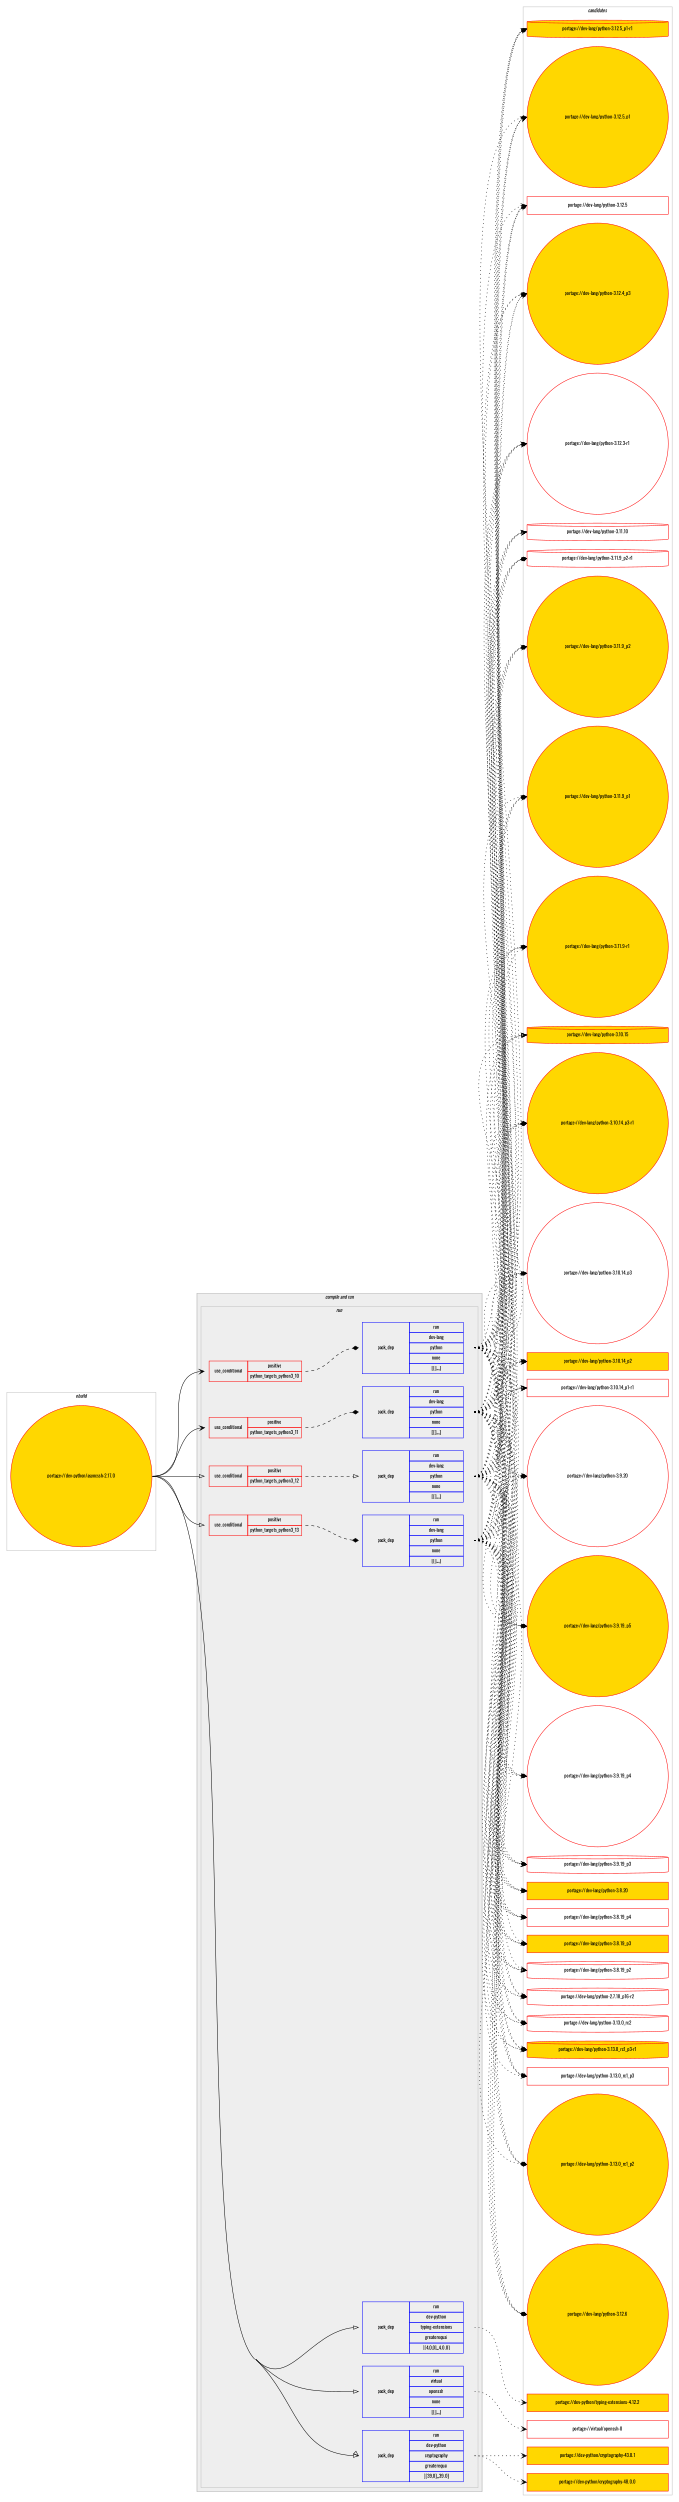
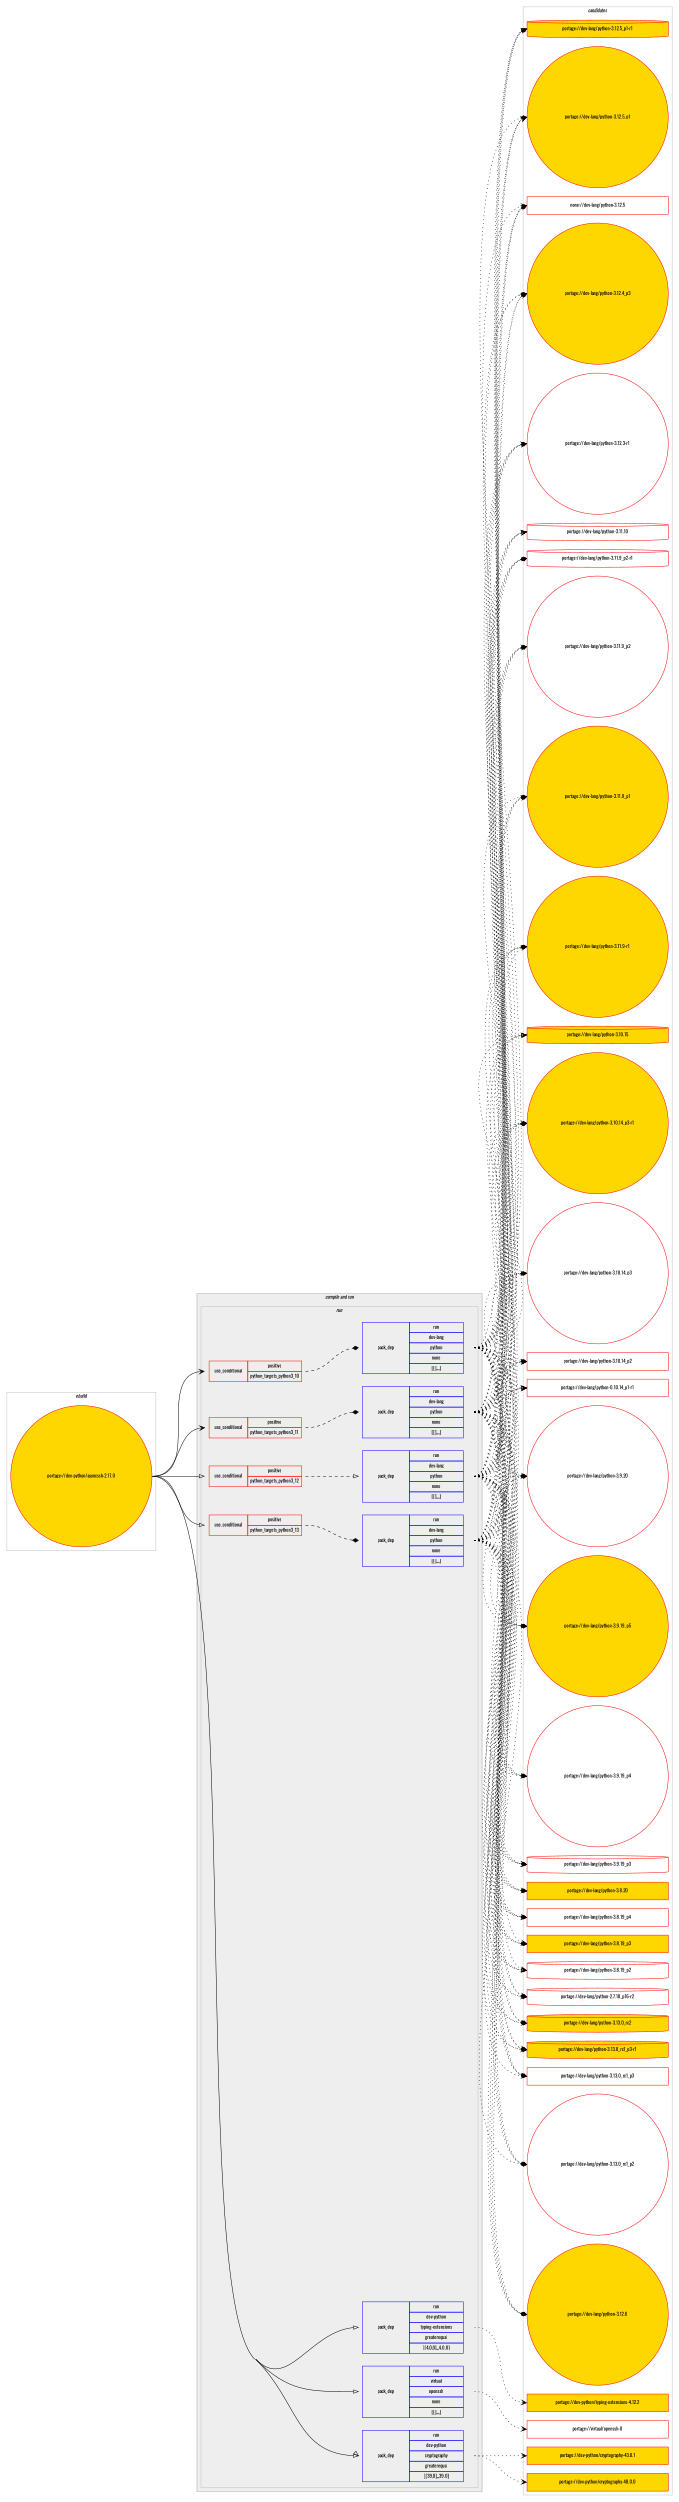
(598, 205) -> (598, 205)
(598, 647) -> (598, 647)
(598, 1362) -> (598, 1362)
(598, 1388) -> (598, 1388)
(598, 2023) -> (598, 2023)
(598, 2165) -> (598, 2165)
